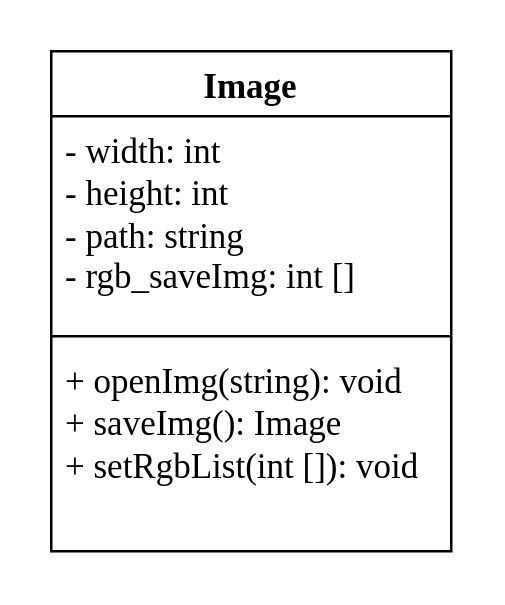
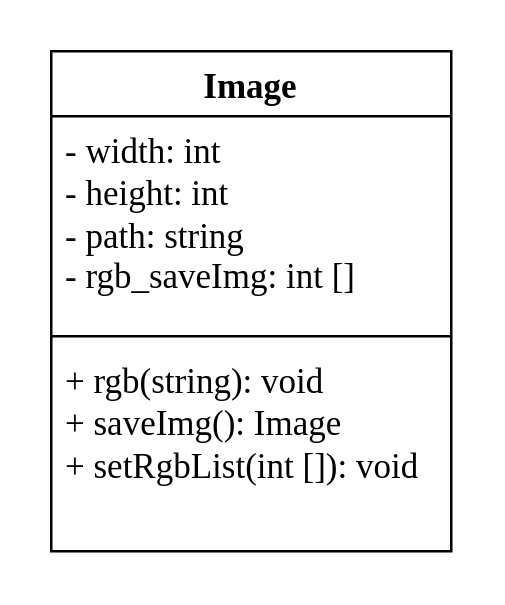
(254, 469) -> (254, 448)
